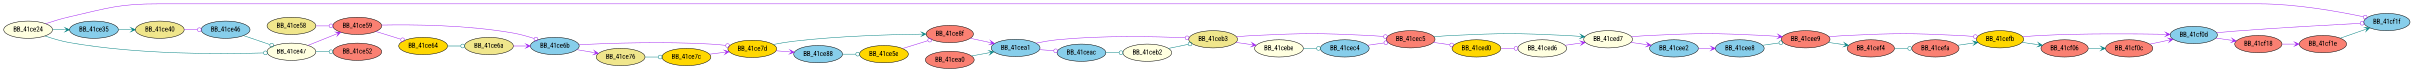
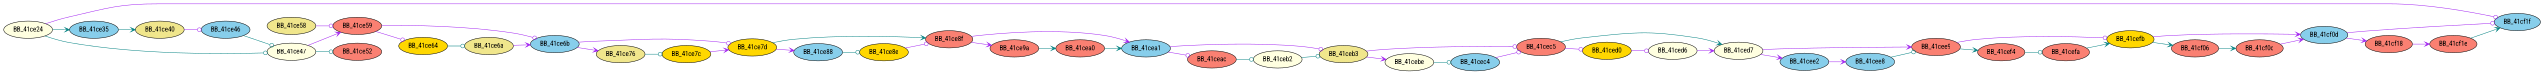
none -> (1014, 48)
(1081, 53) -> (1212, 59)
(884, 54) -> (884, 52)
